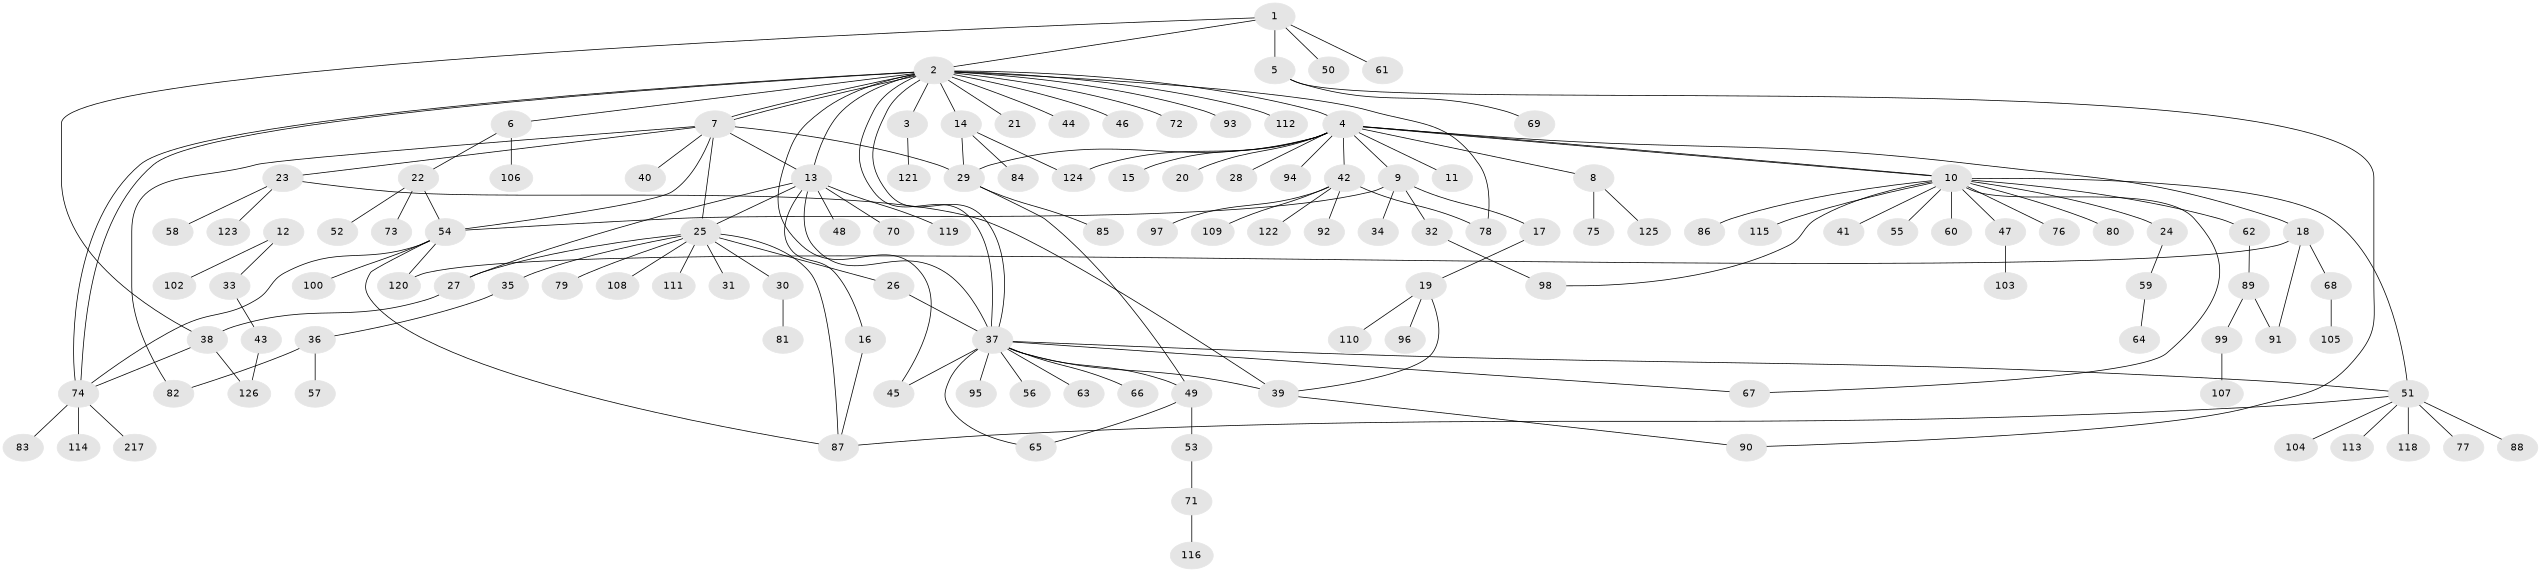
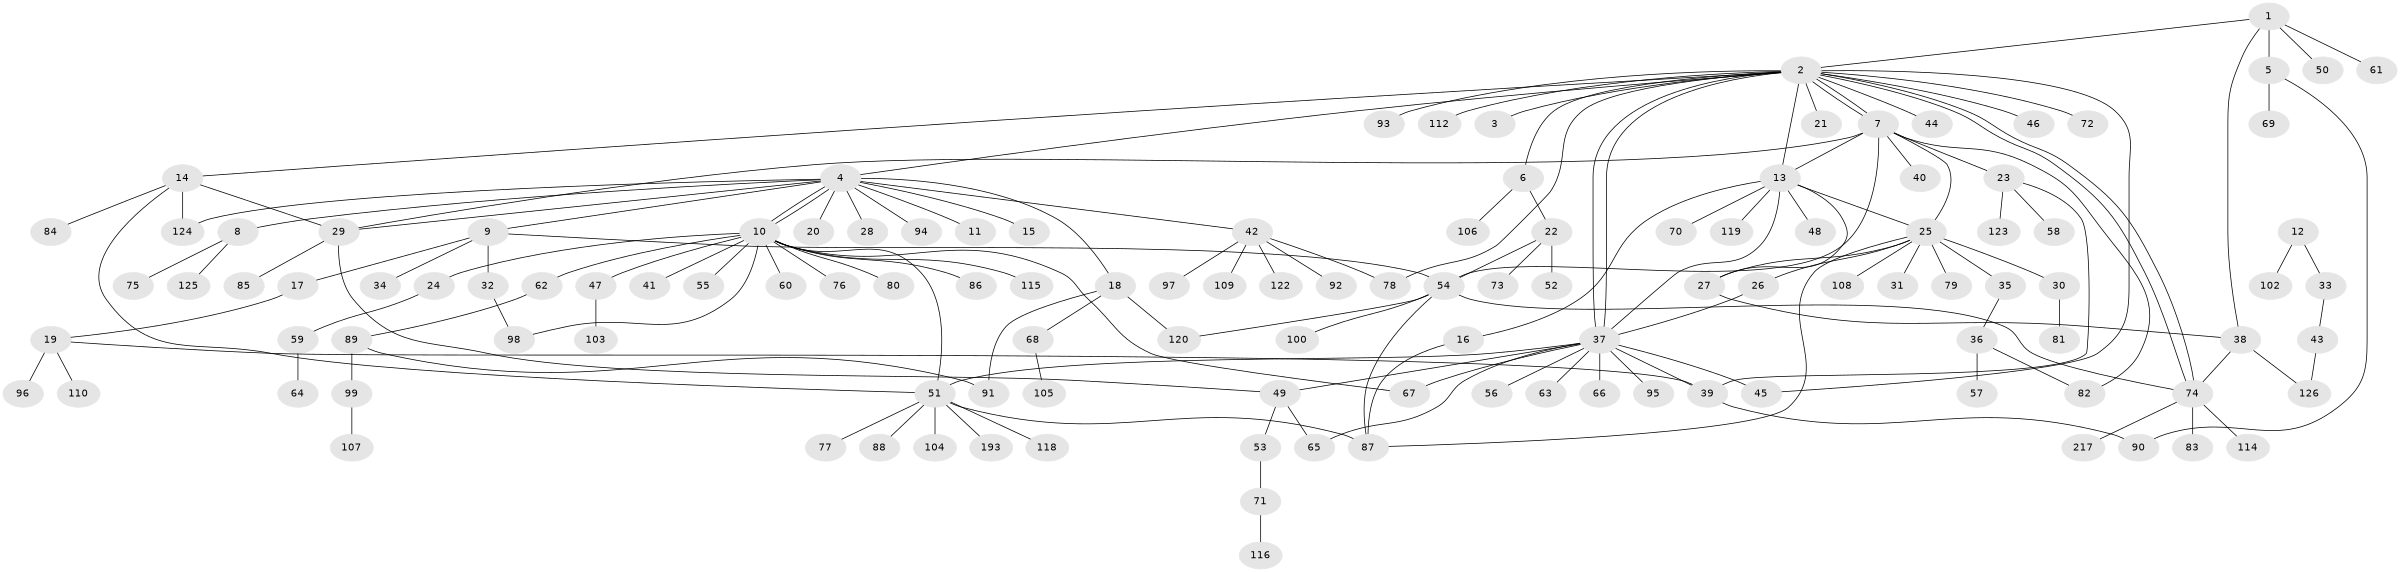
(909, 178) -> none
(674, 286) -> none
none -> (432, 371)
(2352, 448) -> (991, 448)
